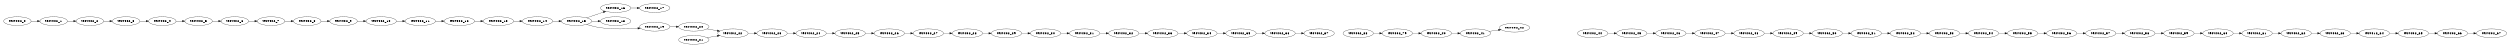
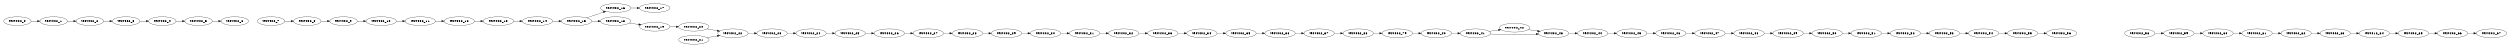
(252, 21) -> none
(612, 29) -> (634, 24)
none -> (1337, 33)
none -> (1554, 33)
(2101, 33) -> none
